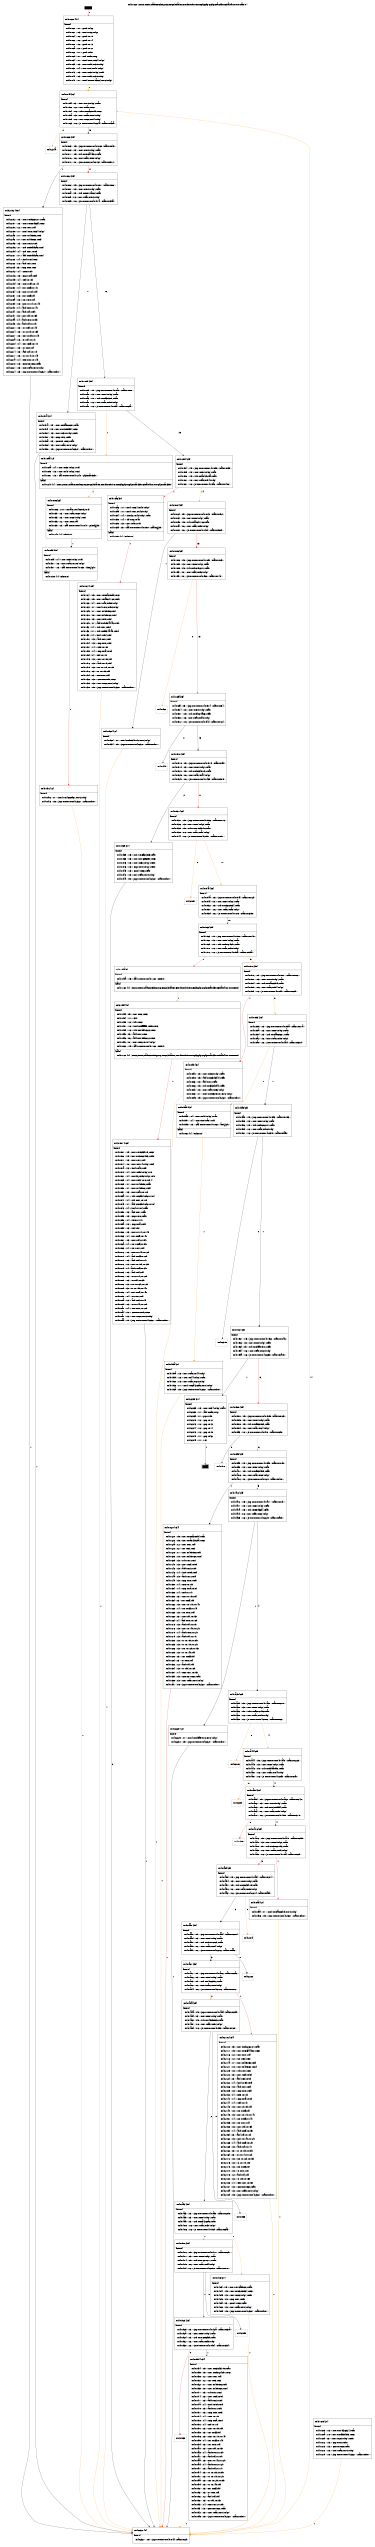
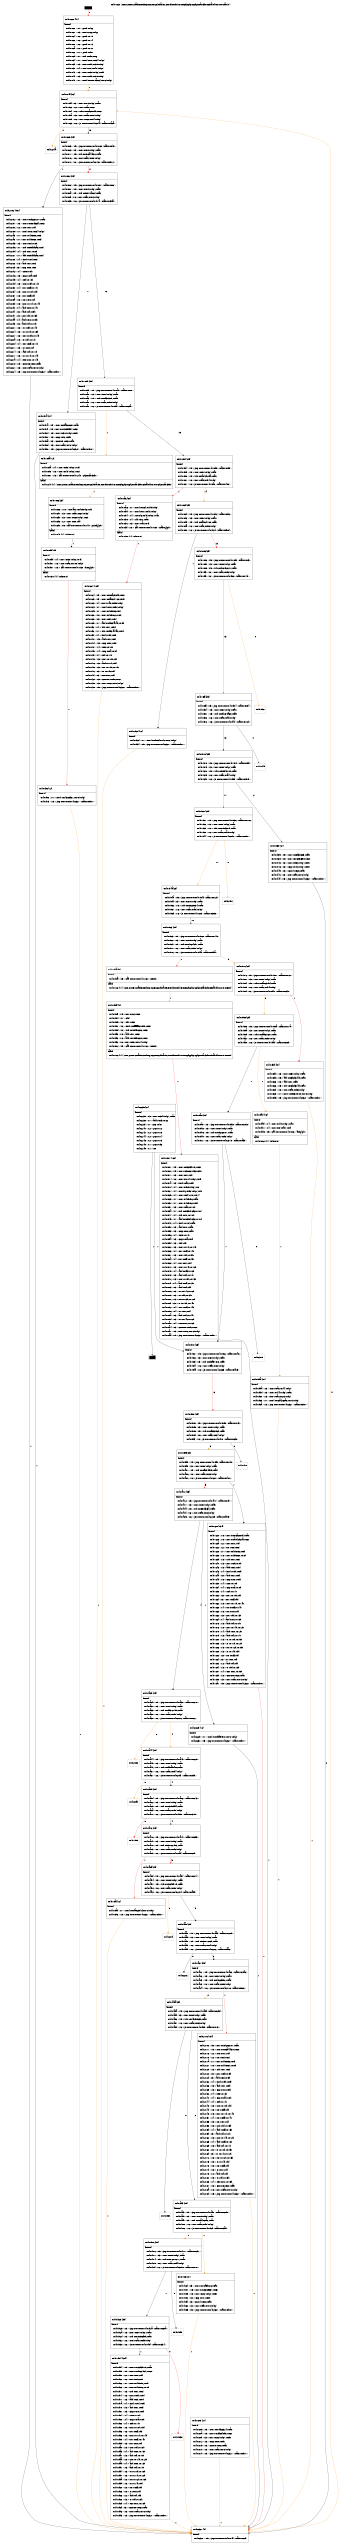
(236, 1377) -> (154, 1260)
